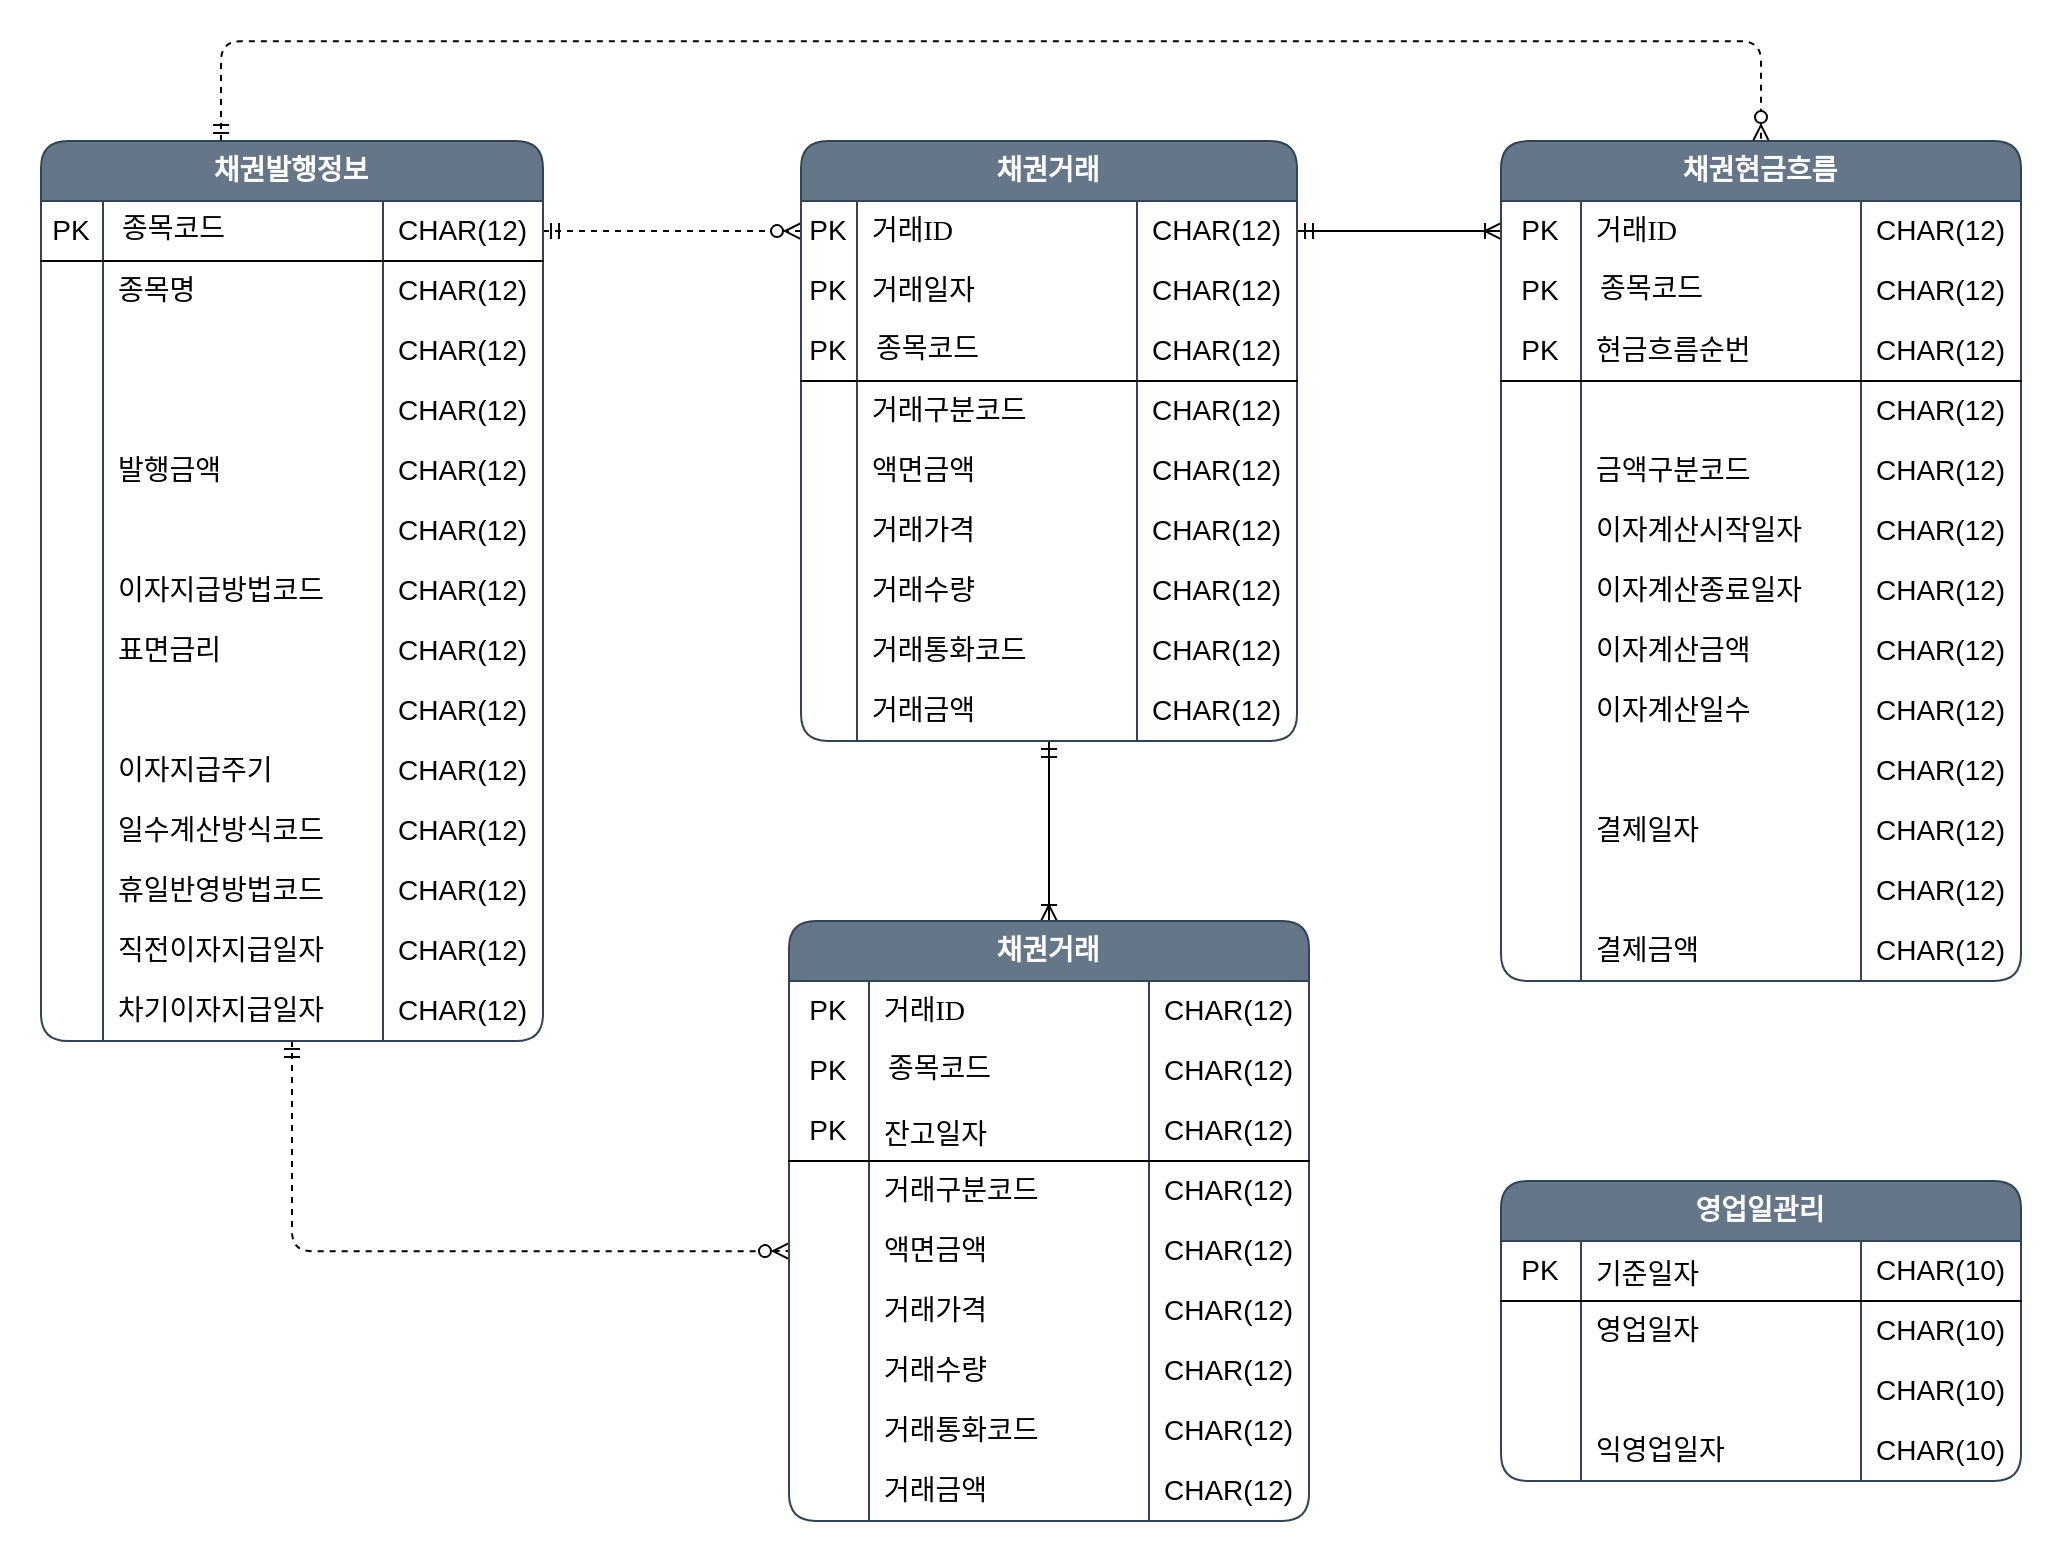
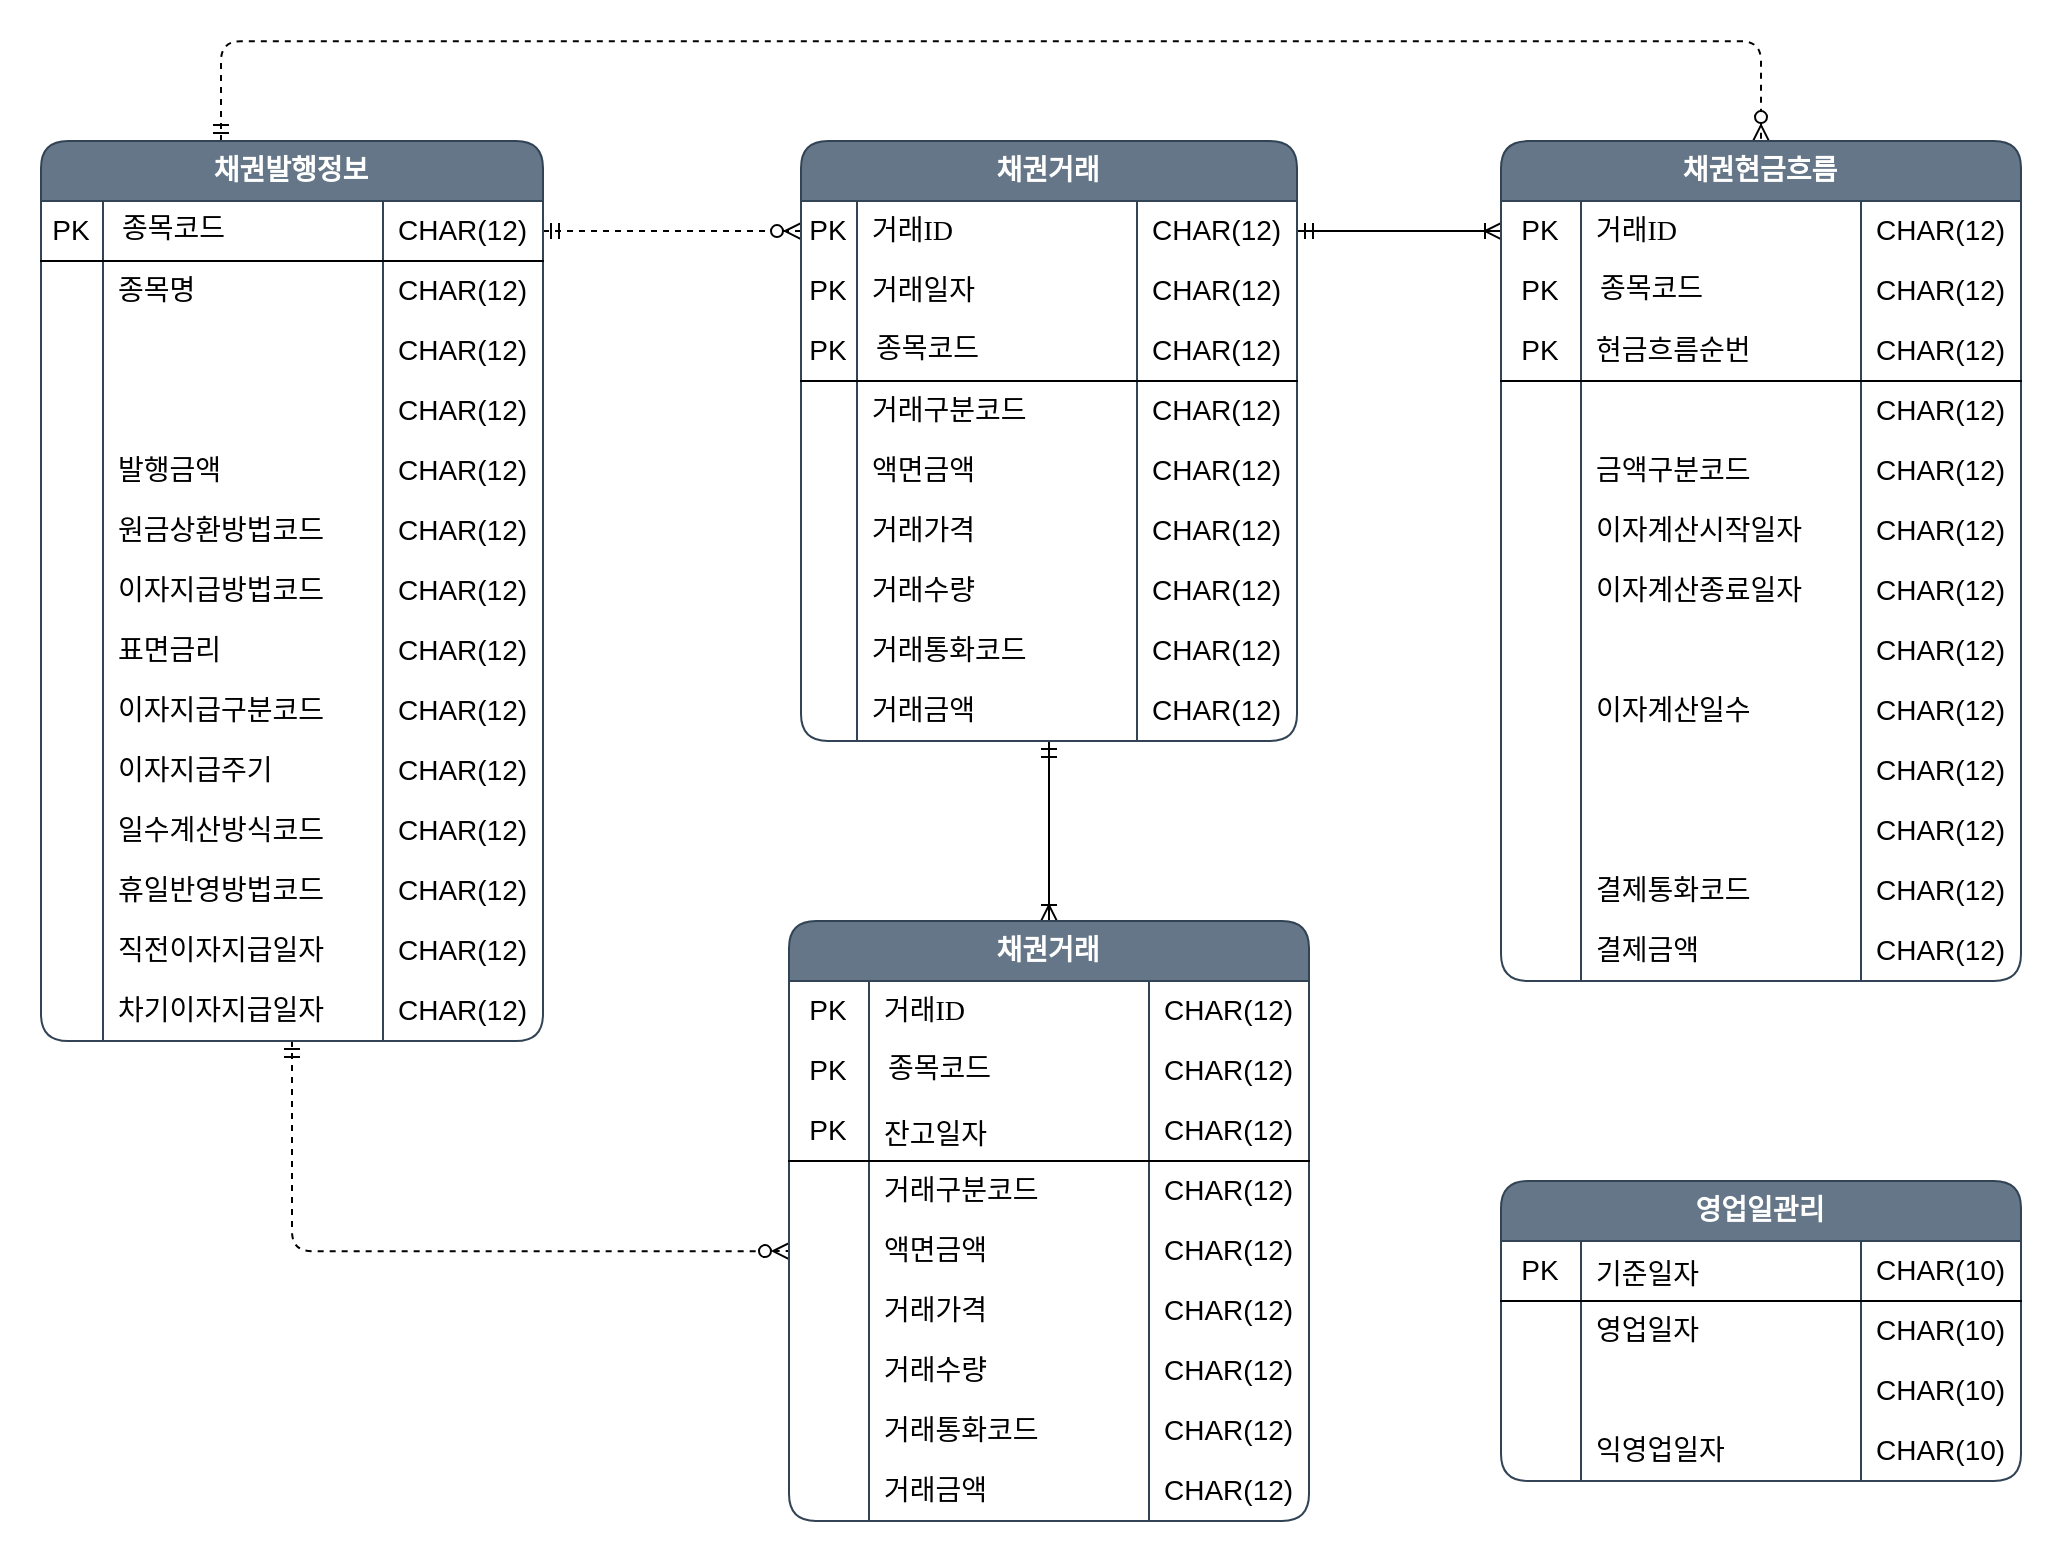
none -> (243, 531)
(1721, 651) -> none
none -> (243, 711)
(1721, 831) -> none
none -> (1721, 891)
